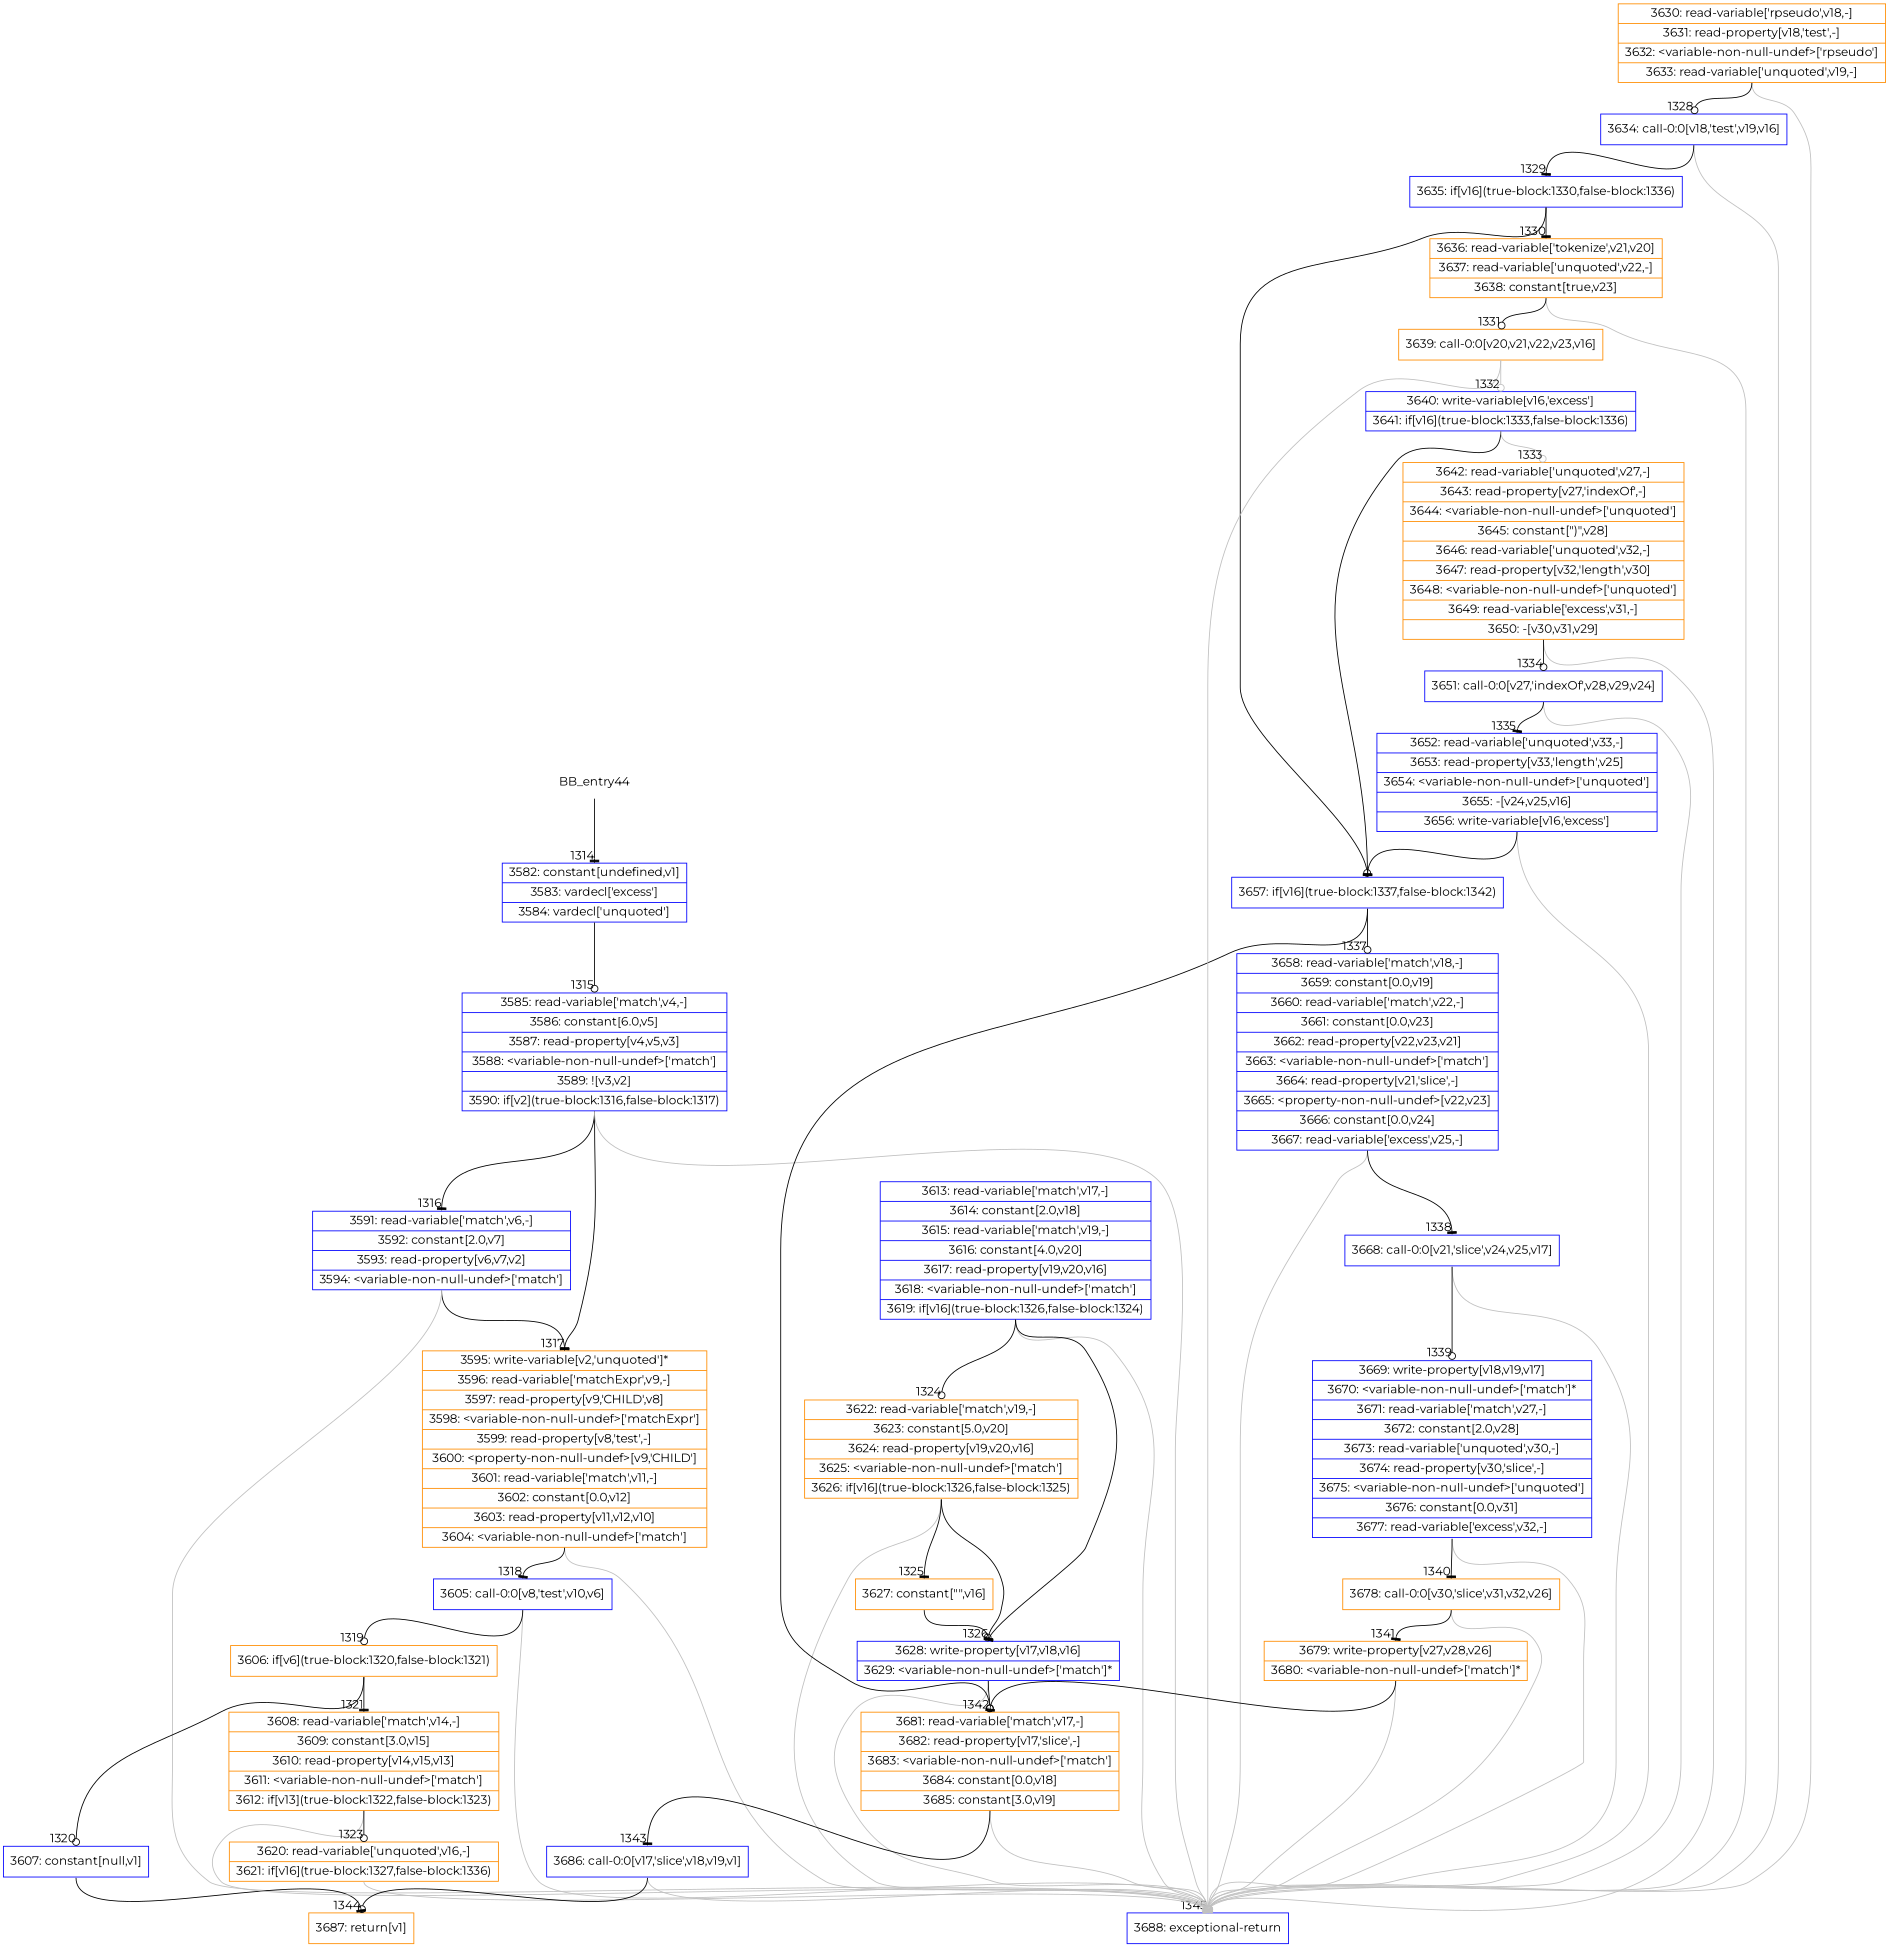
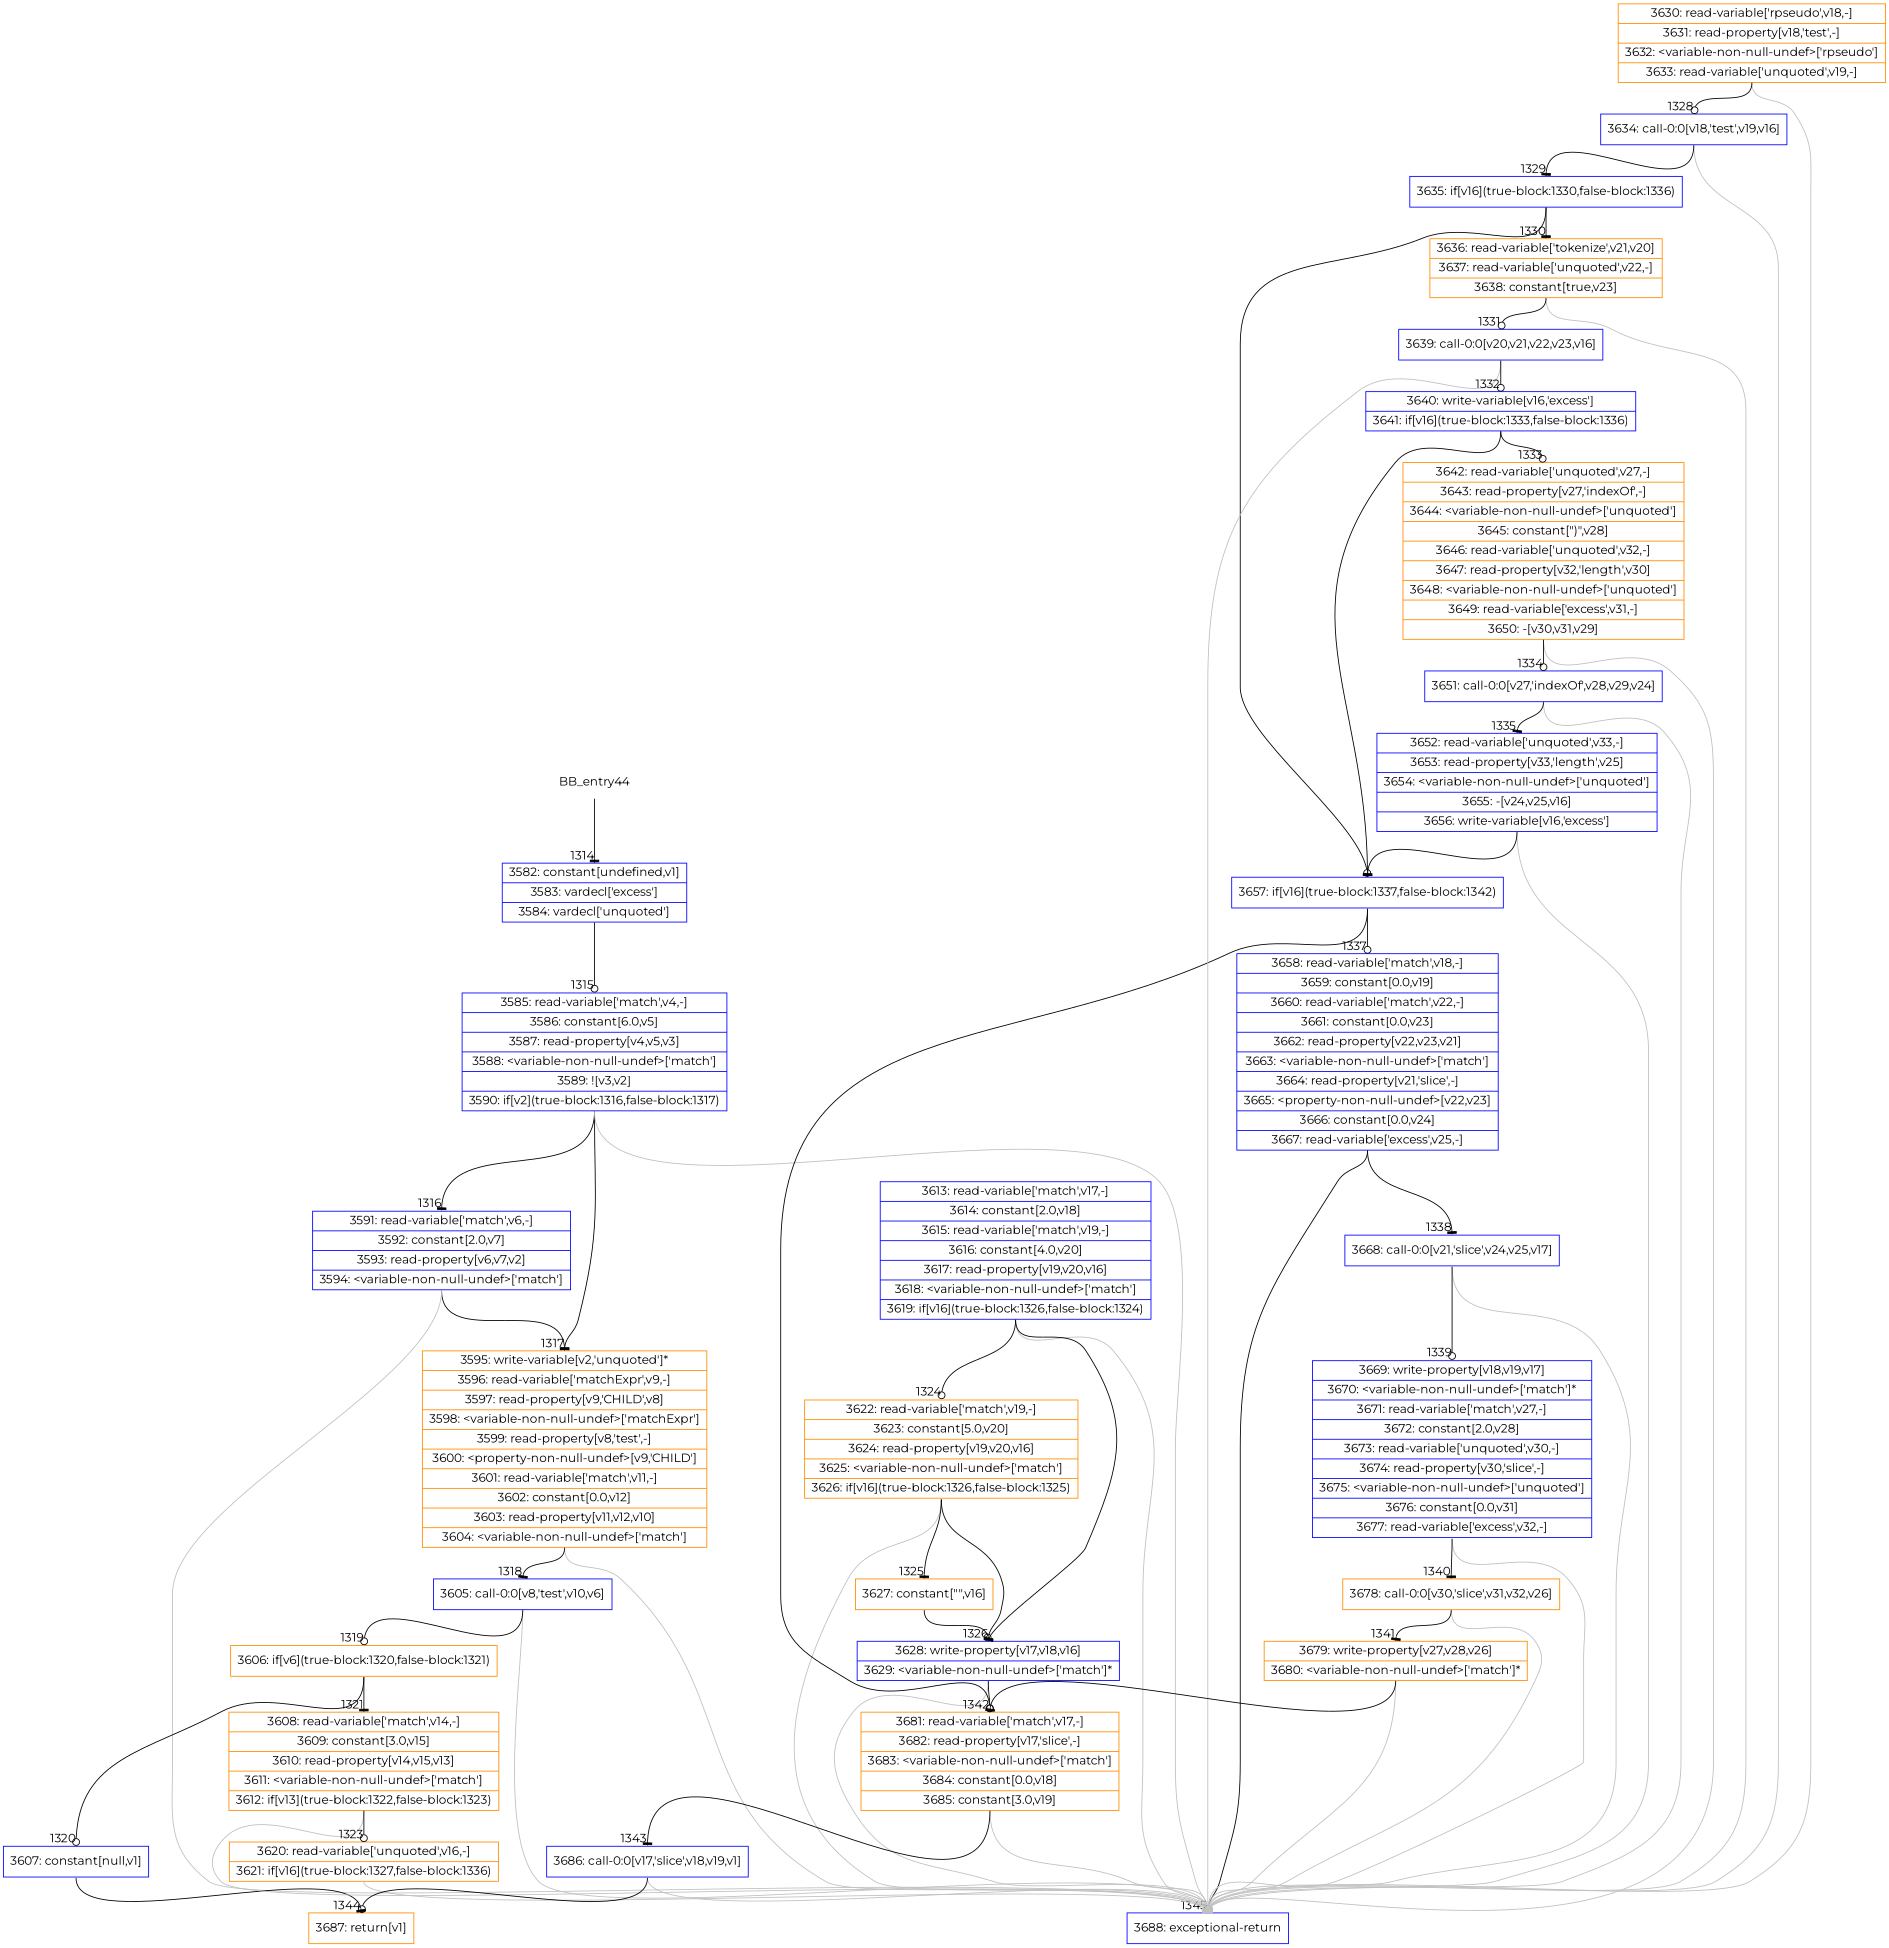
(1501, 345) -> (1501, 345)
(1501, 372) -> (1501, 372)
(1519, 446) -> (1519, 446)
(1240, 1512) -> (1240, 1512)
